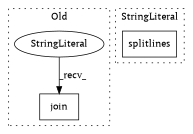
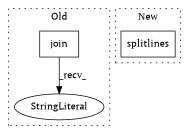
(150, 17) -> (148, 17)
(59, 72) -> (59, 72)
